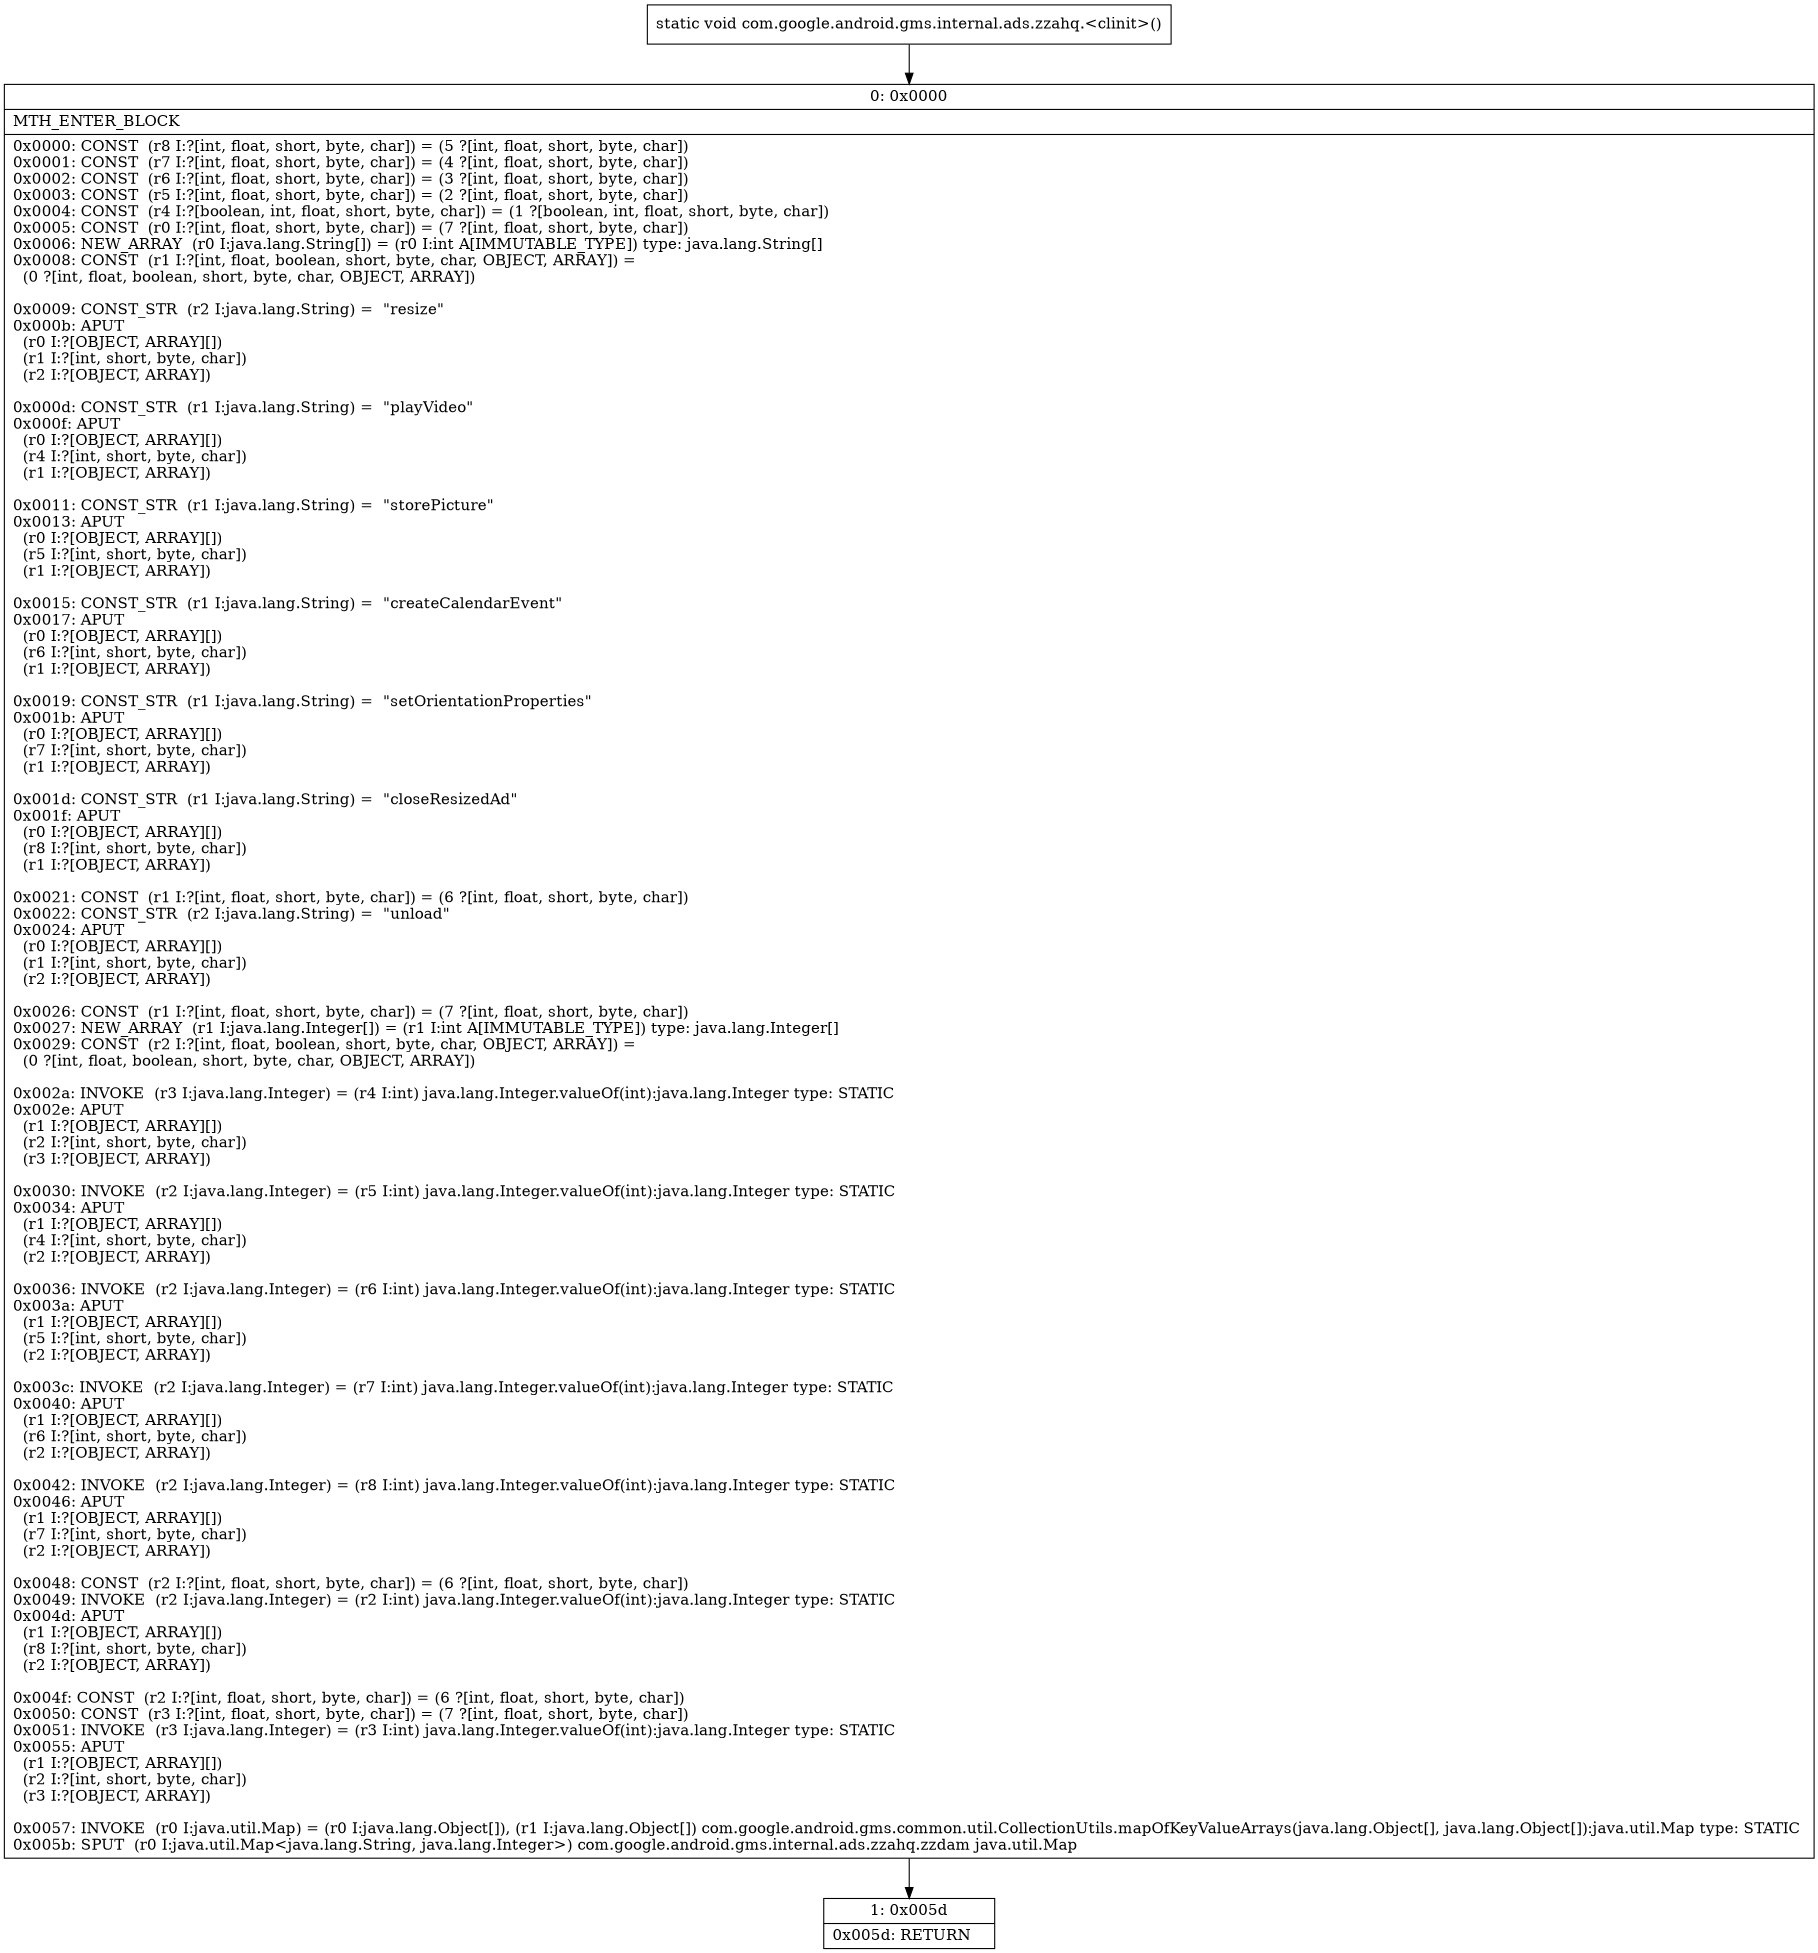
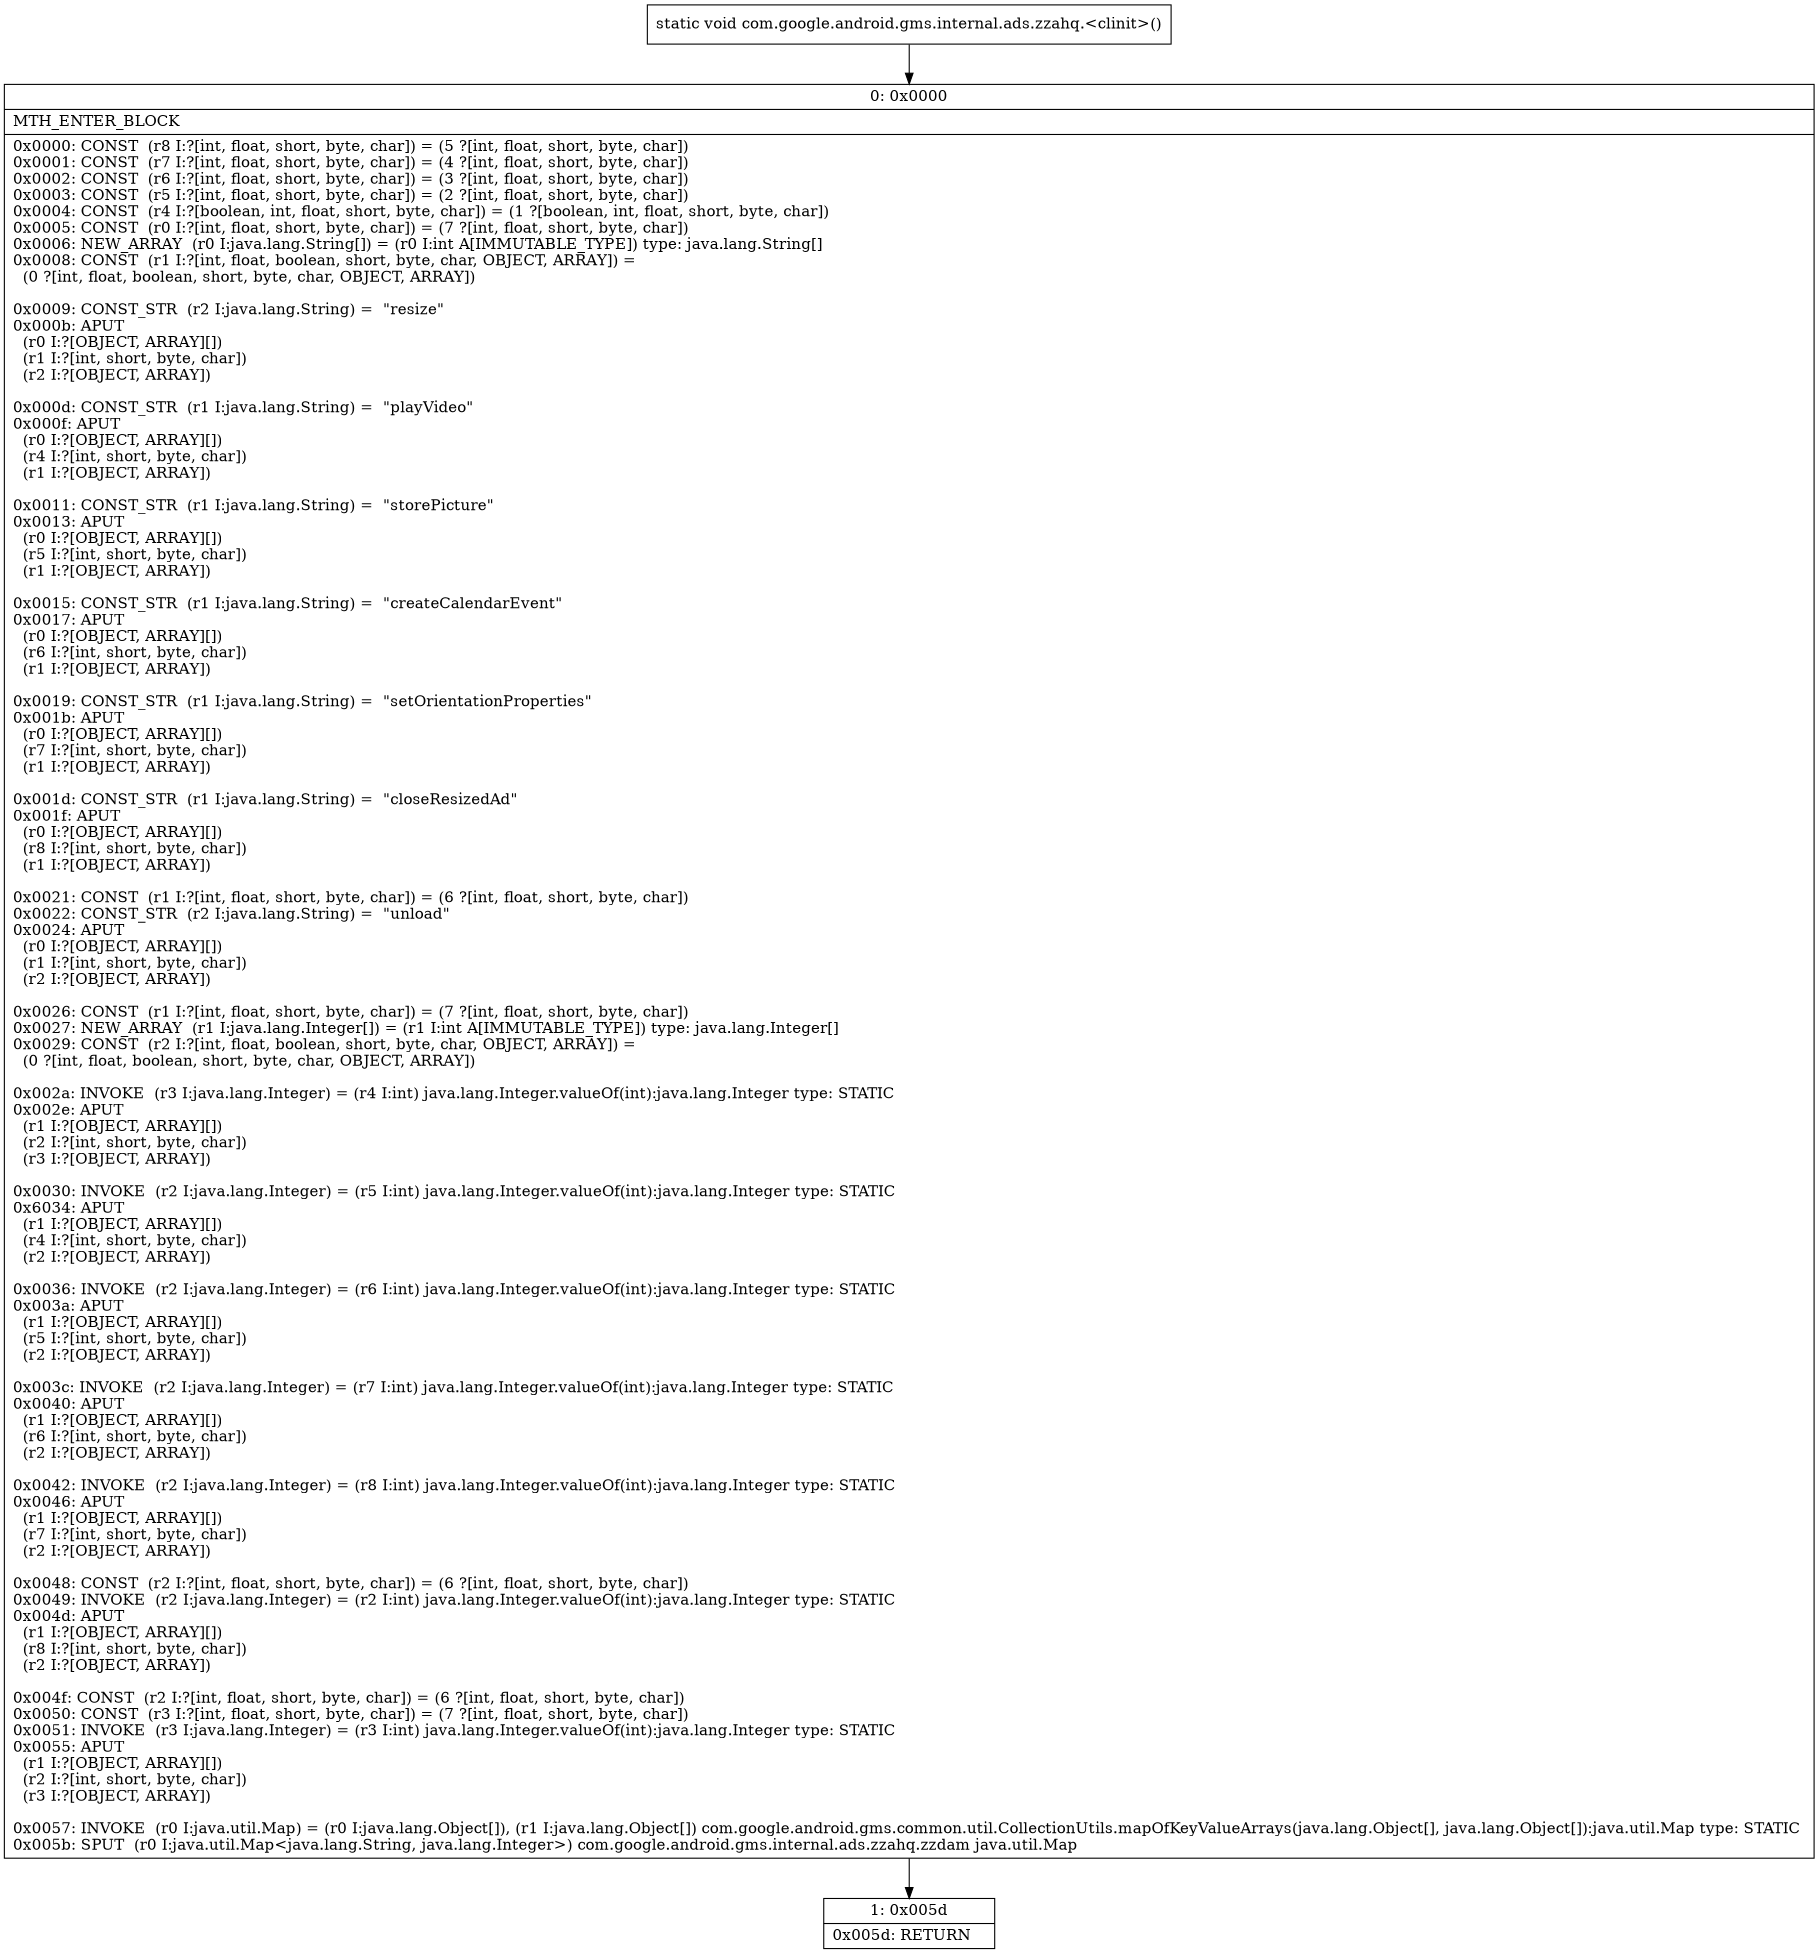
(74, 1208) -> (74, 1208)
